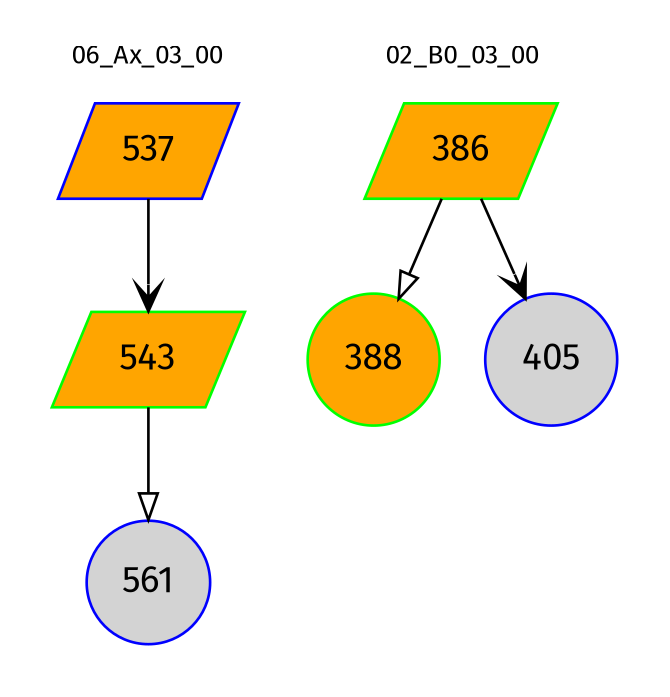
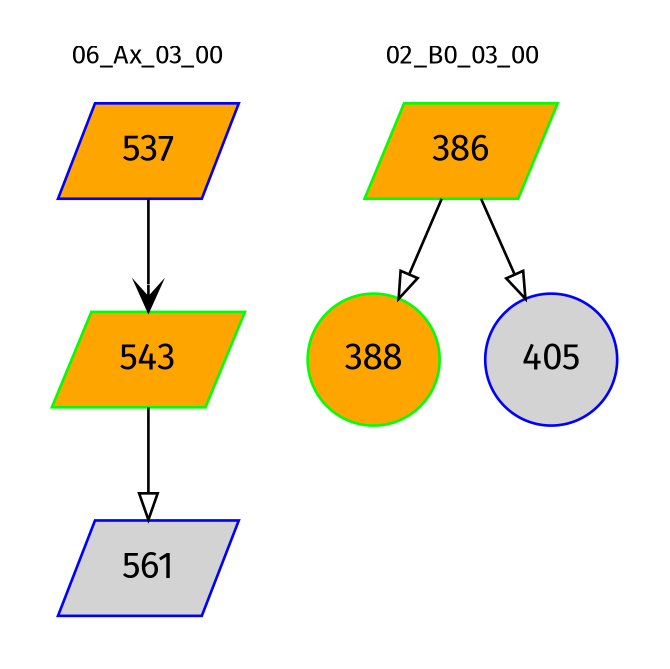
(498, 236) -> (498, 236)
(148, 582) -> (148, 568)
